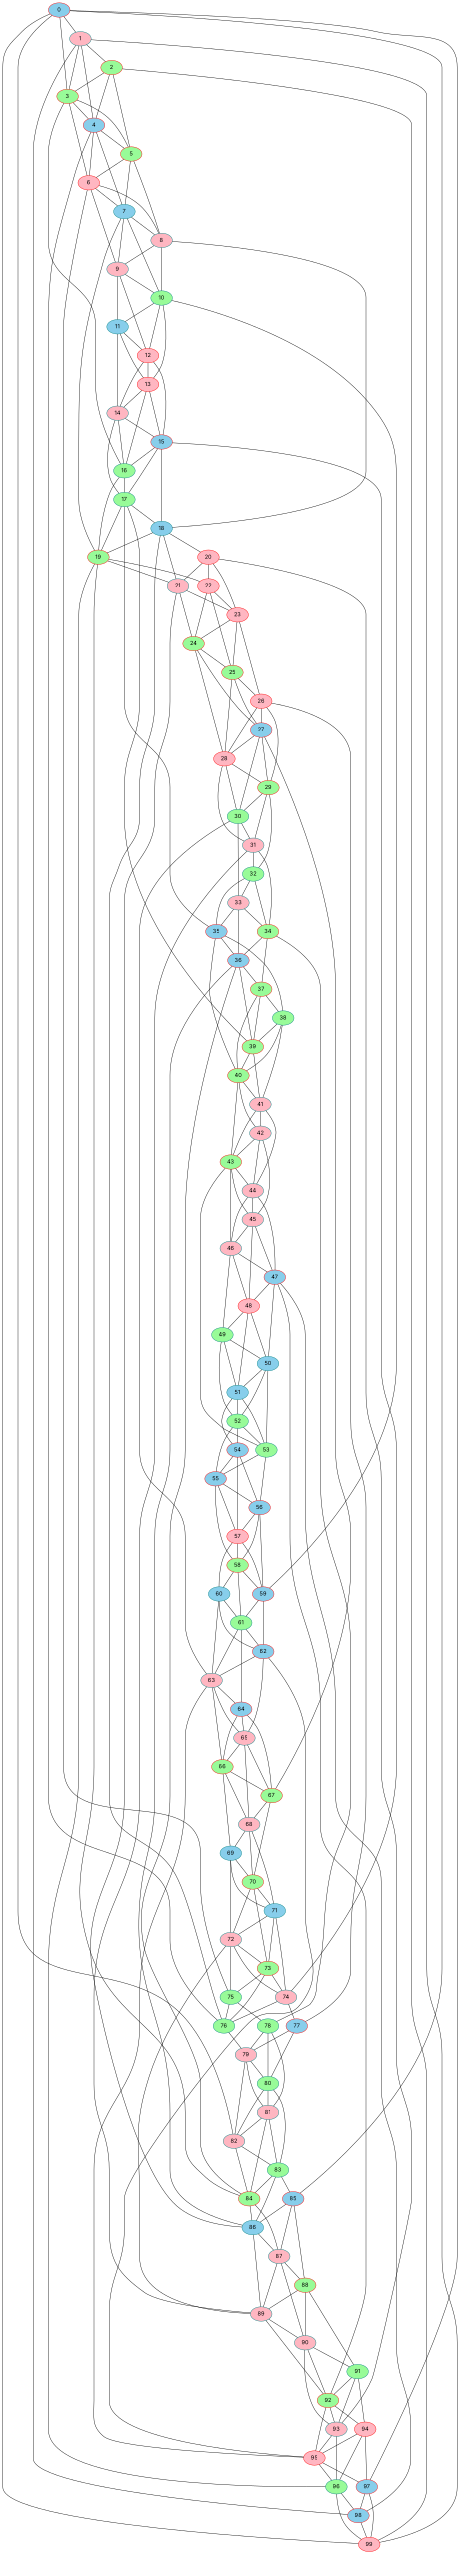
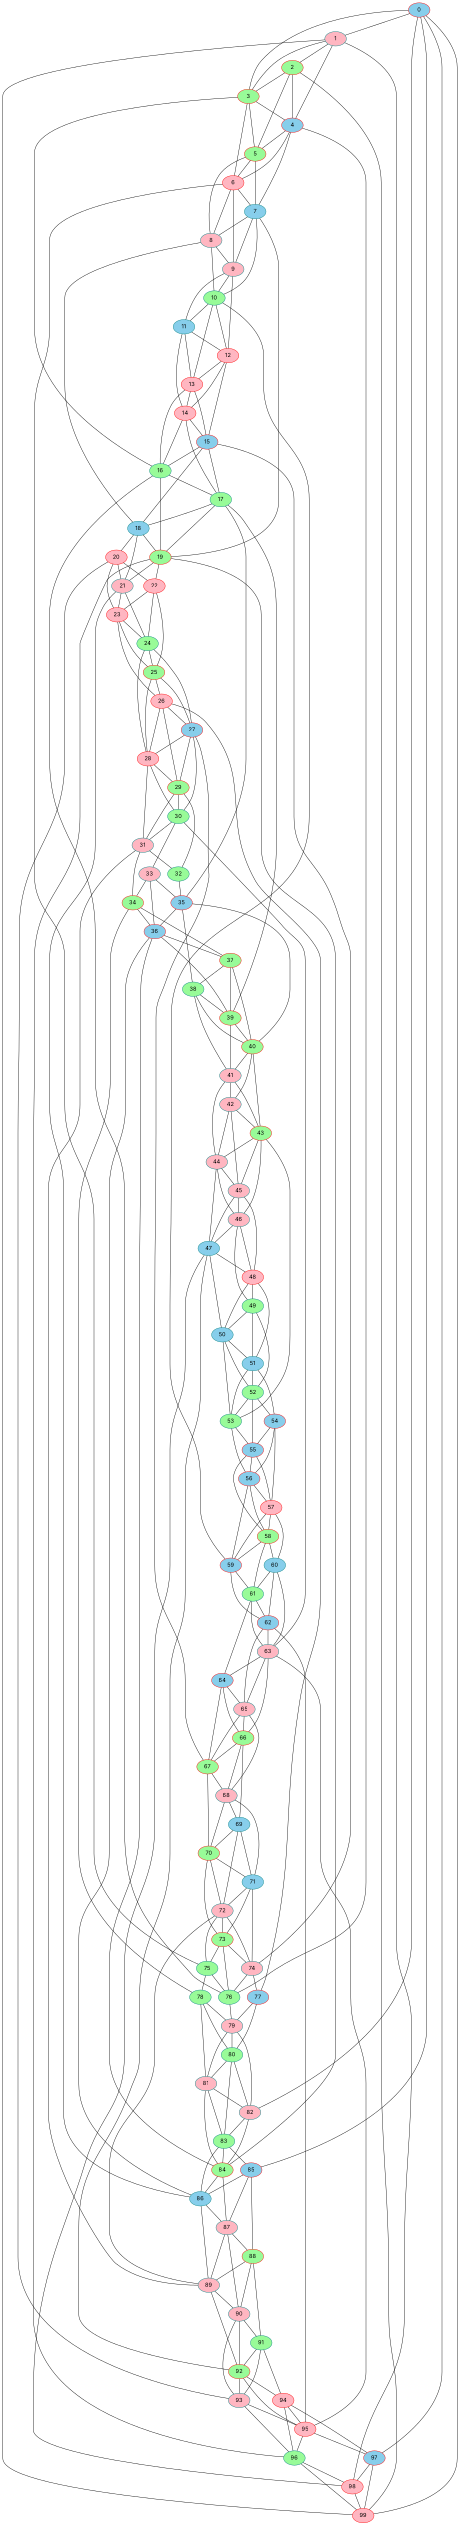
(118, 413) -> (185, 413)
(194, 644) -> (148, 644)
(246, 888) -> none
(261, 903) -> none
(275, 1277) -> (209, 1248)
(109, 1291) -> (124, 1226)
(358, 2516) -> (352, 2487)
